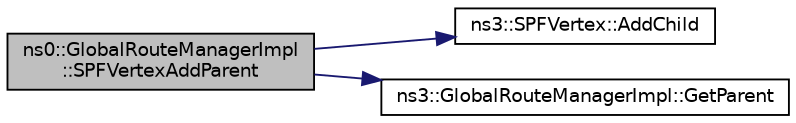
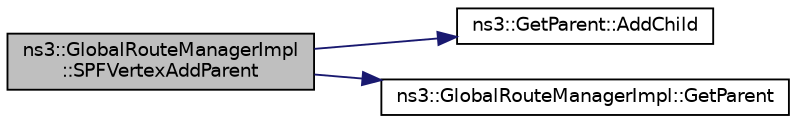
(585, 26) -> (585, 26)
(161, 62) -> (161, 62)
